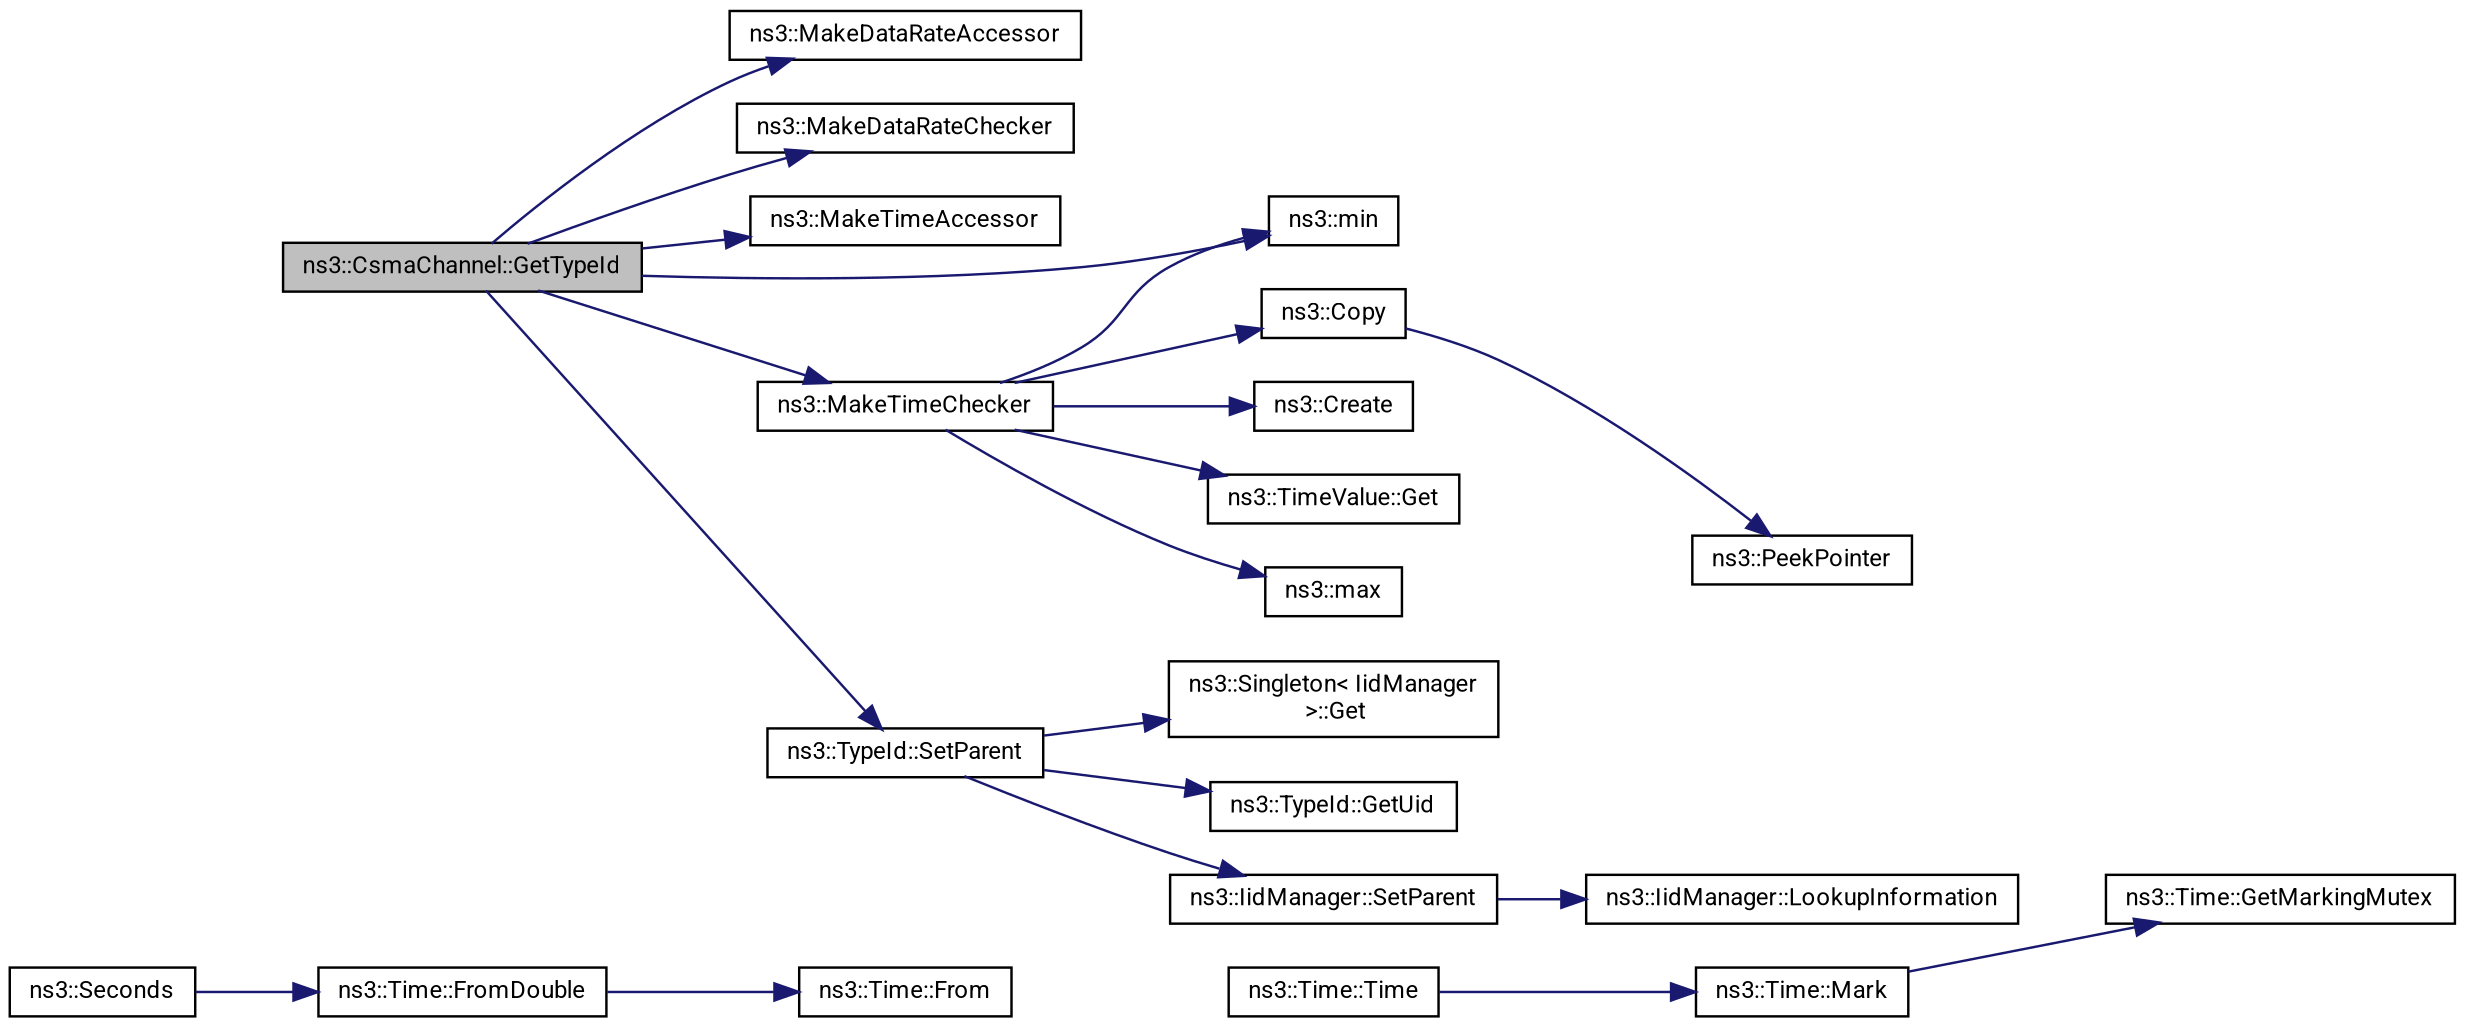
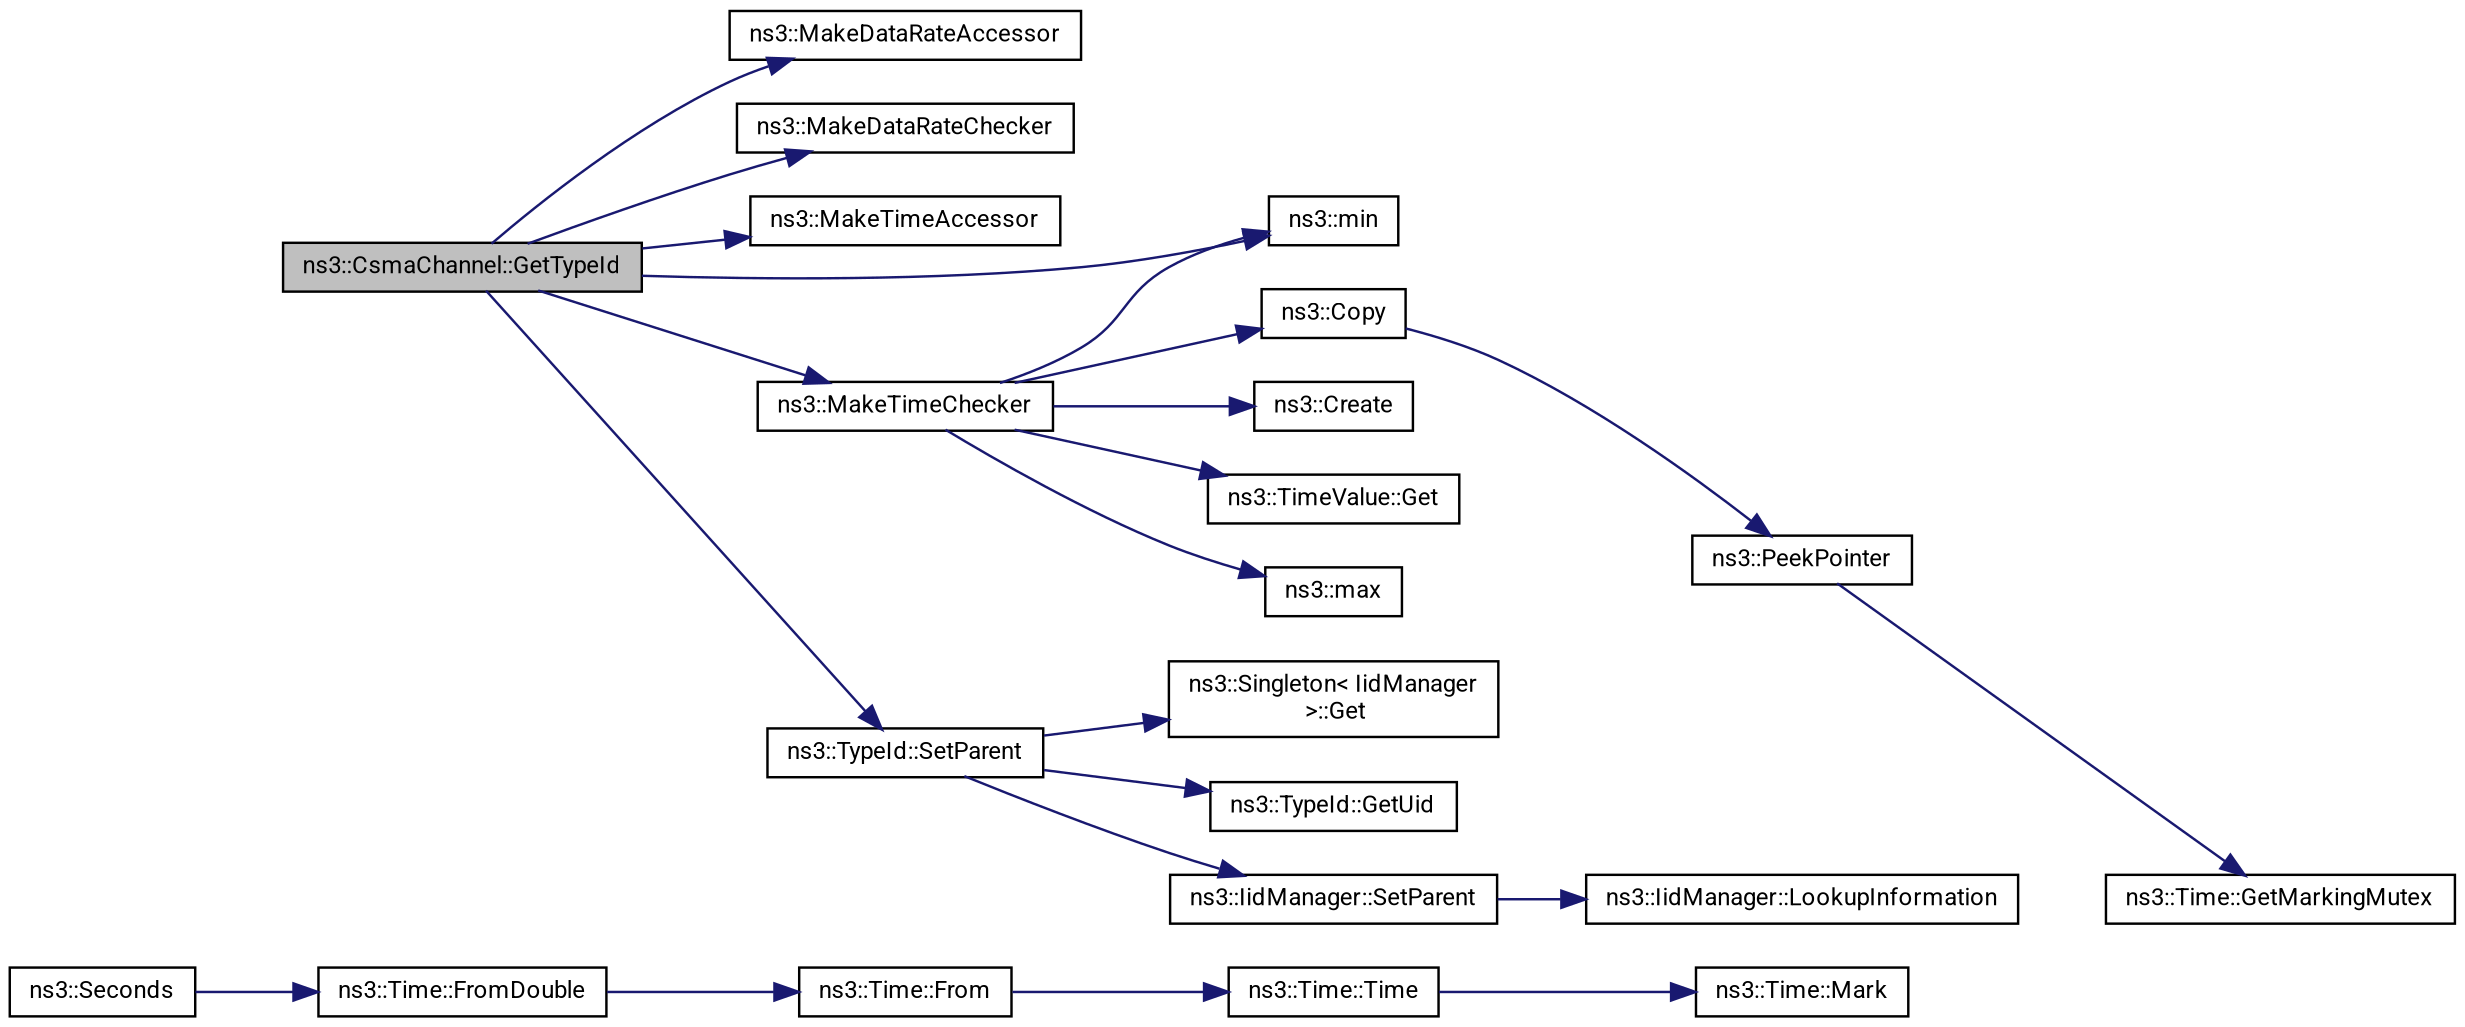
(2022, 949) -> (2031, 722)
none -> (1108, 992)
